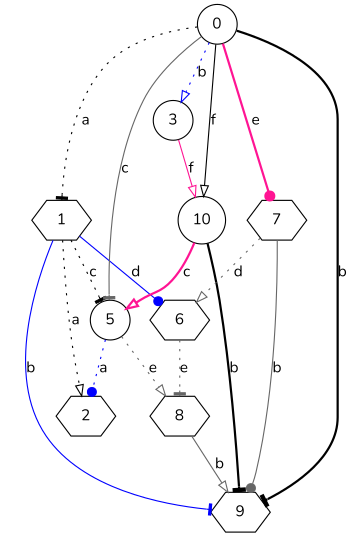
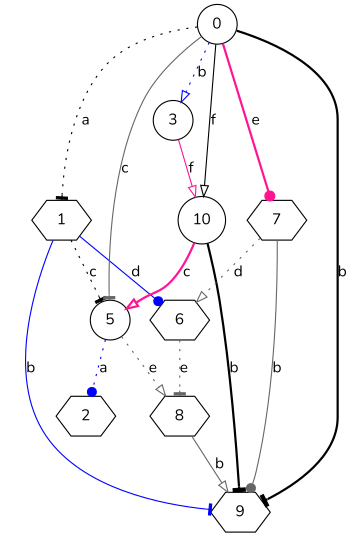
(68, 313) -> none
